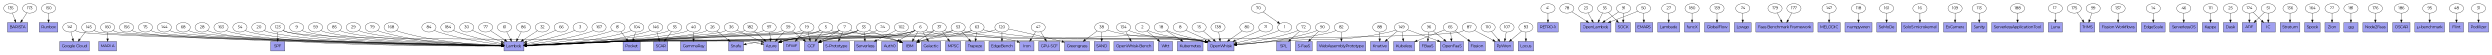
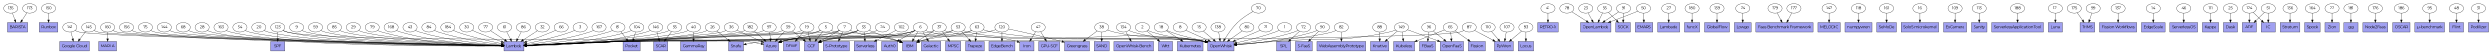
(1270, 17) -> (1237, 23)
none -> (410, 27)
